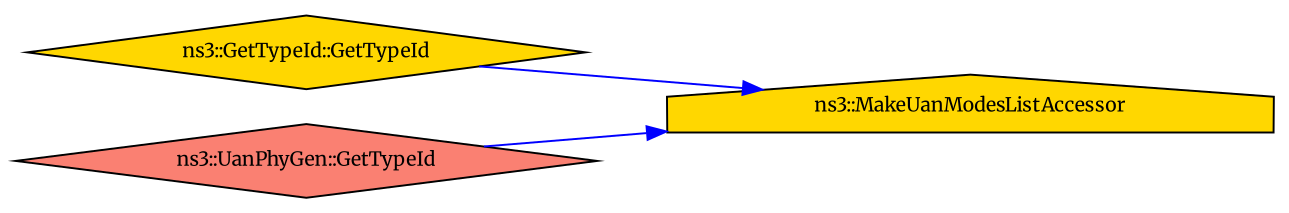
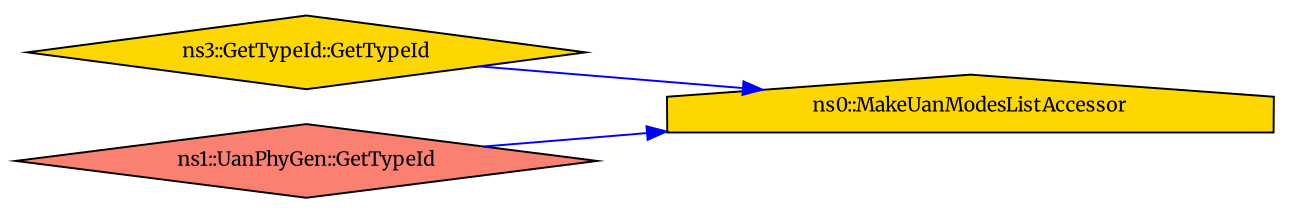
(970, 107) -> (970, 107)
(306, 161) -> (306, 161)
